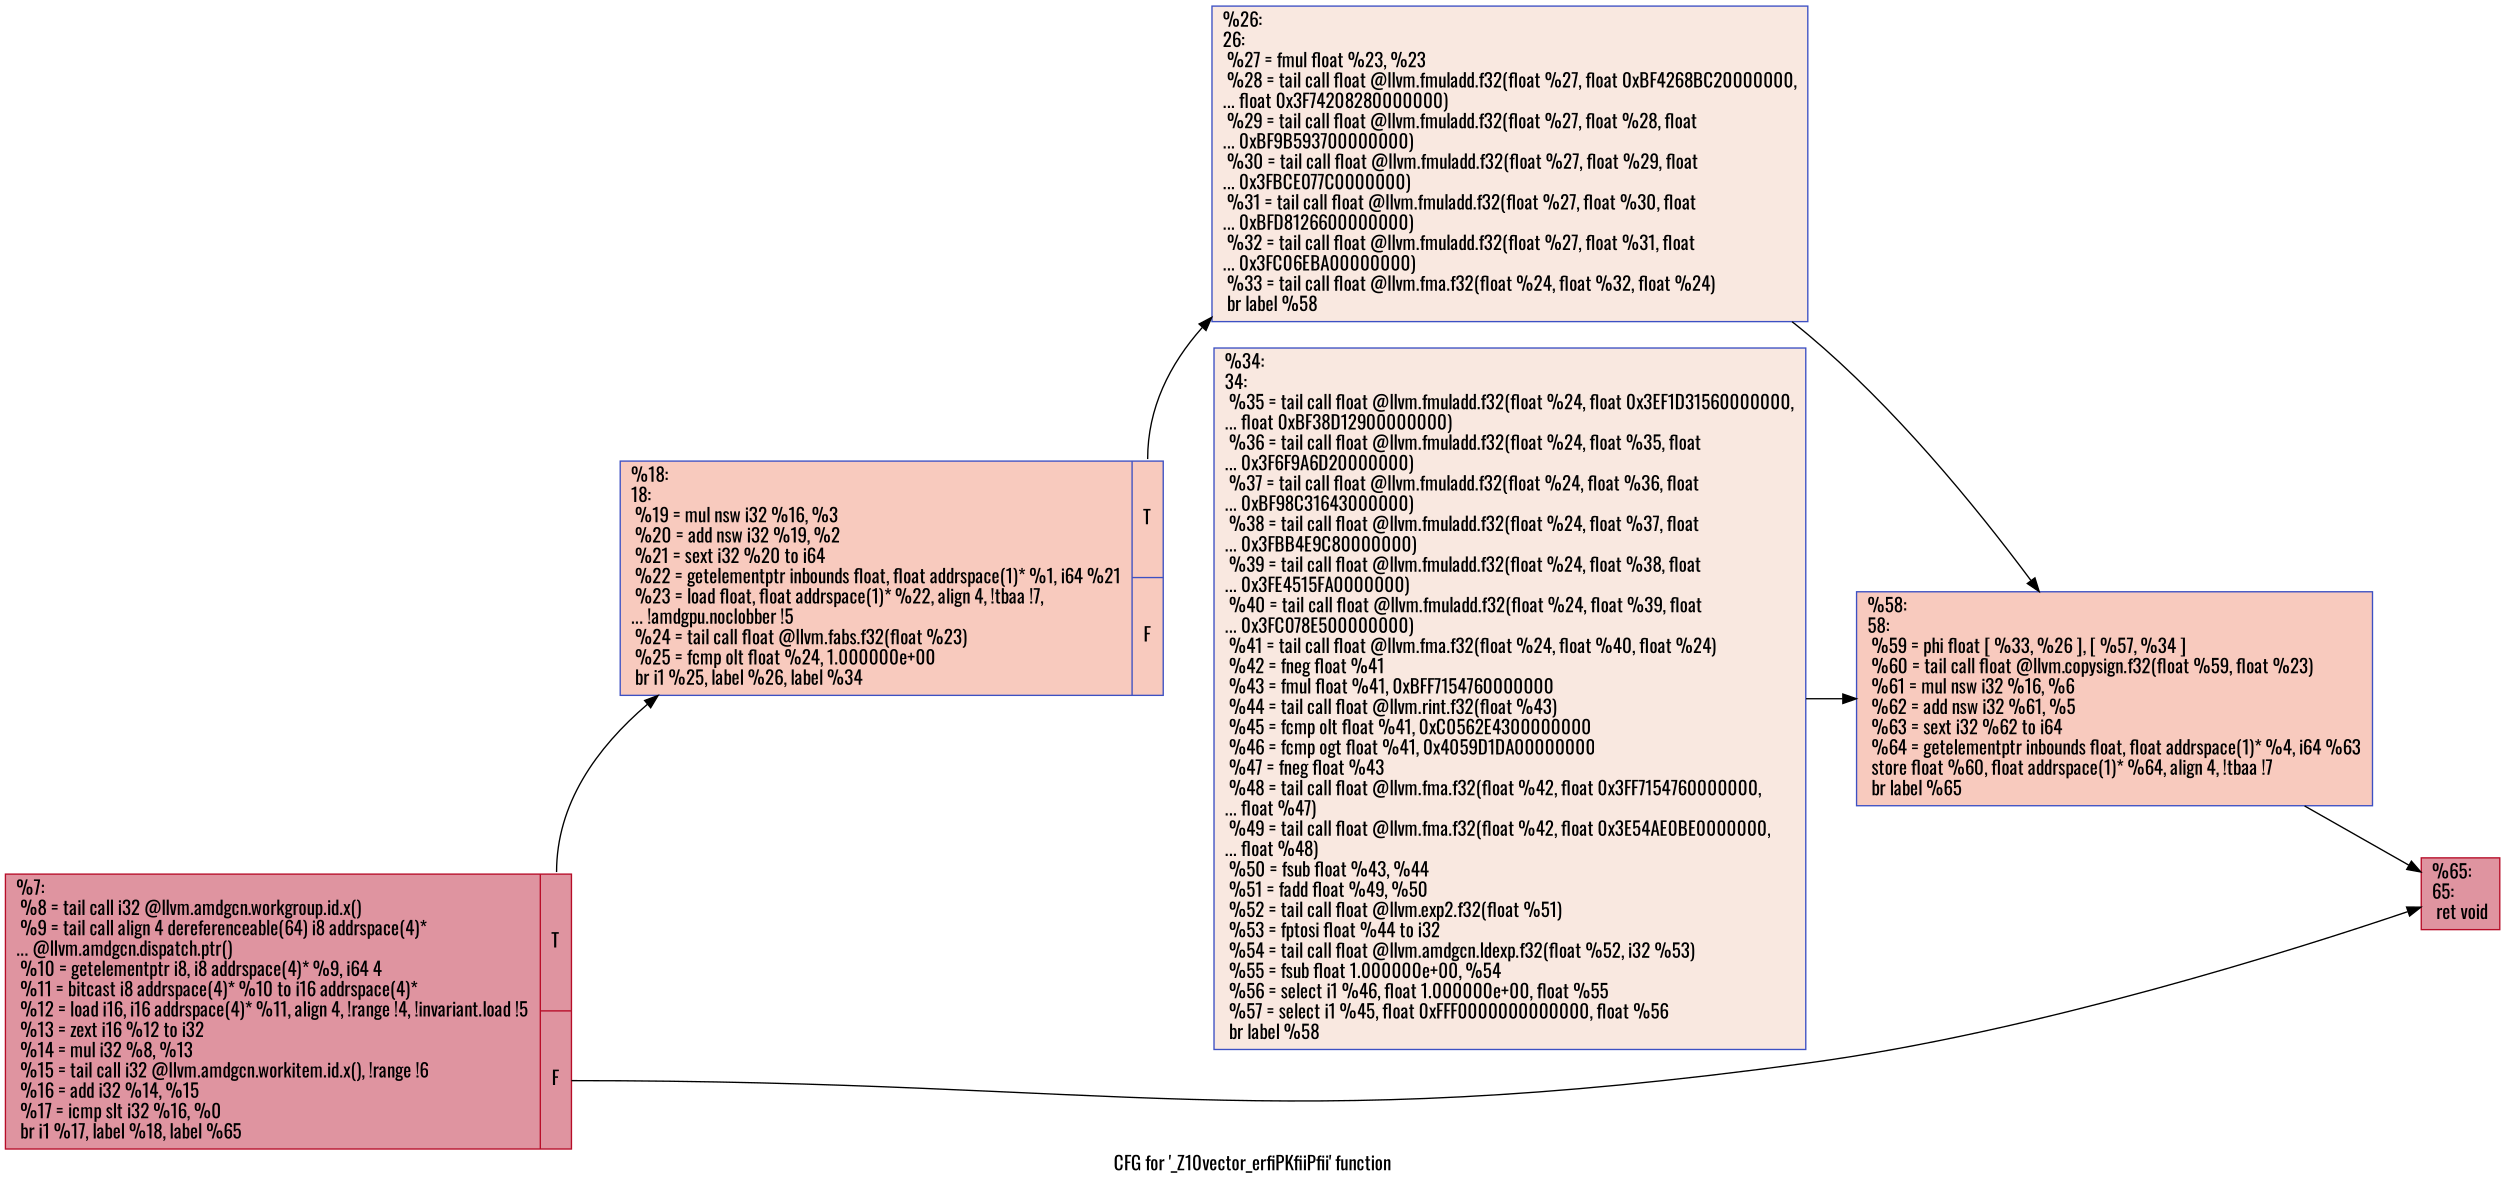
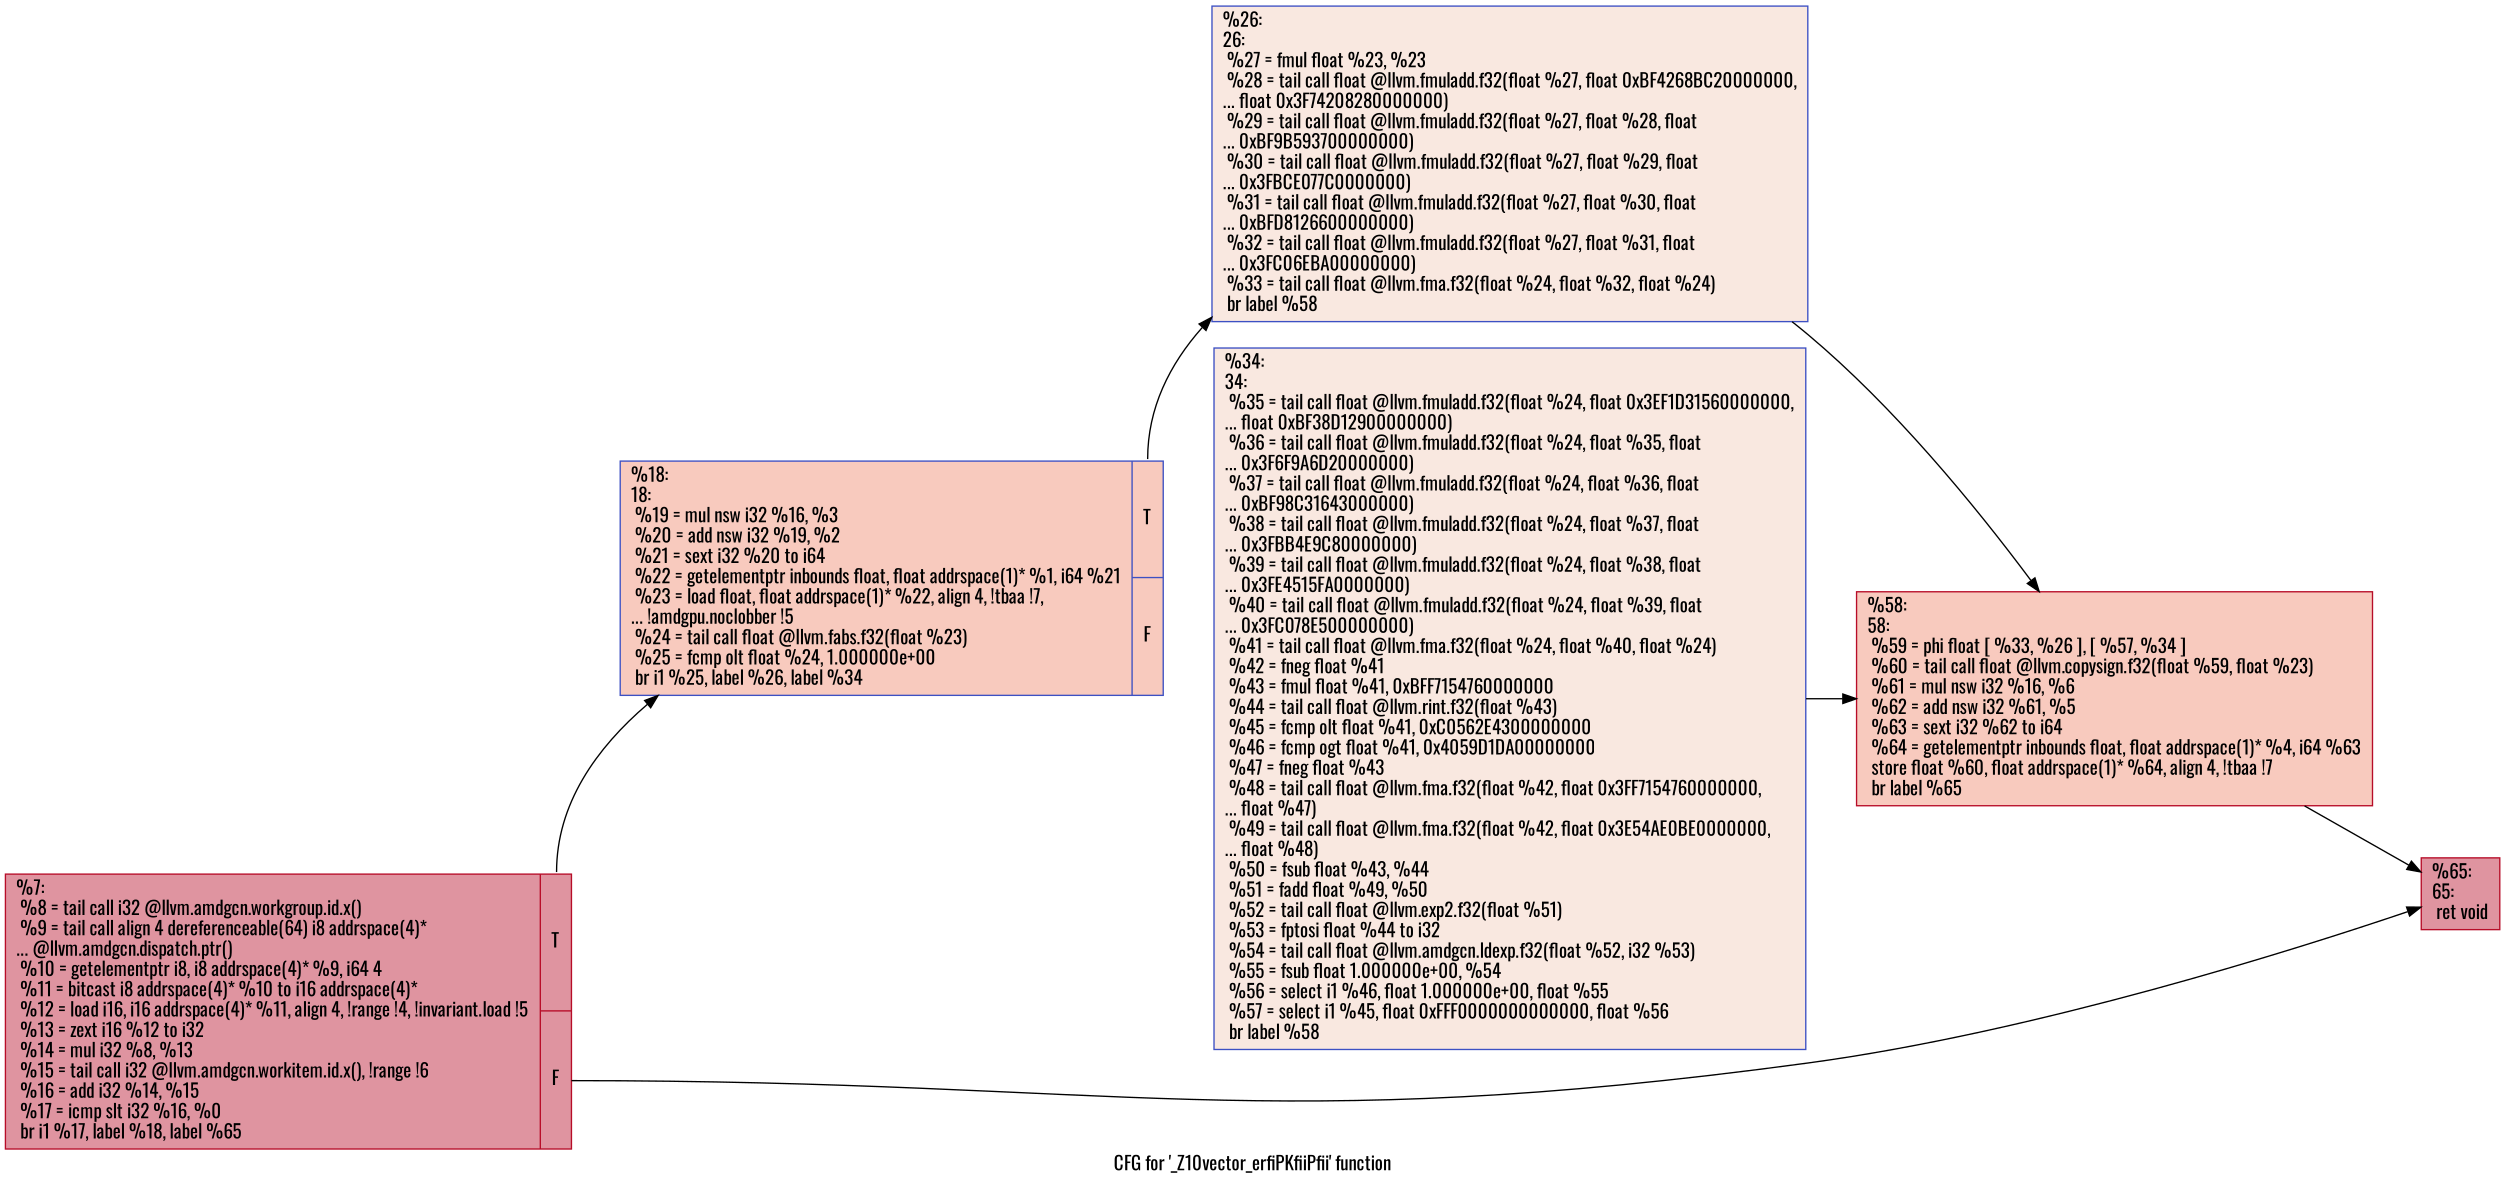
(2115, 699) -> (2115, 699)
